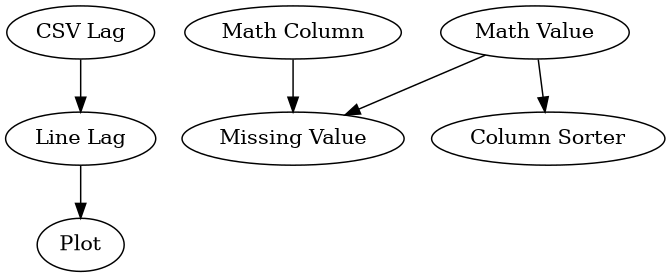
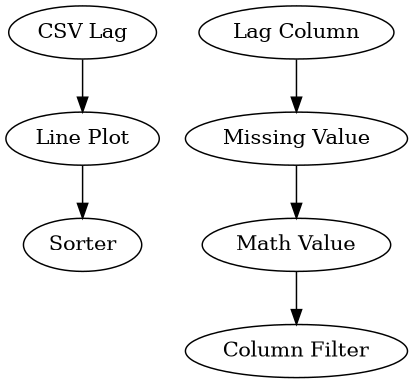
(293, 32) -> (296, 32)
(422, 82) -> (296, 185)
(81, 139) -> (83, 139)
(548, 139) -> (296, 351)
(81, 245) -> (83, 245)
